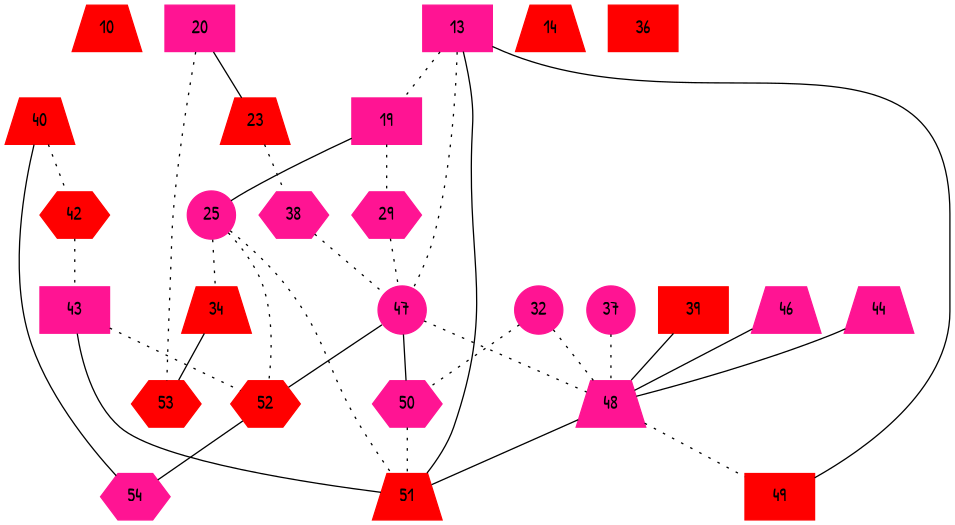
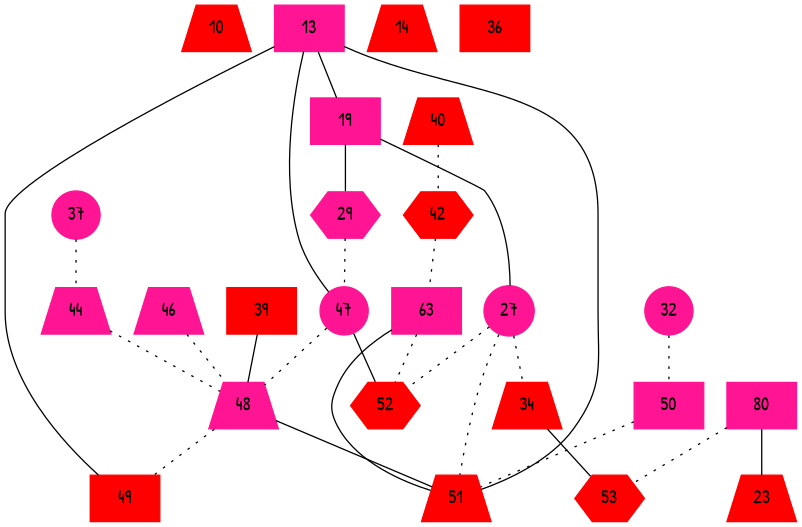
(200, 28) -> (762, 406)
(422, 75) -> (327, 75)
(387, 168) -> (345, 168)
(447, 172) -> (290, 176)
(211, 215) -> (509, 311)
(294, 215) -> none
(75, 310) -> (427, 311)
(573, 355) -> none
(405, 357) -> none
(611, 357) -> (76, 263)
(693, 360) -> (206, 358)
(742, 366) -> (165, 361)
(407, 404) -> (669, 406)
(135, 497) -> none
